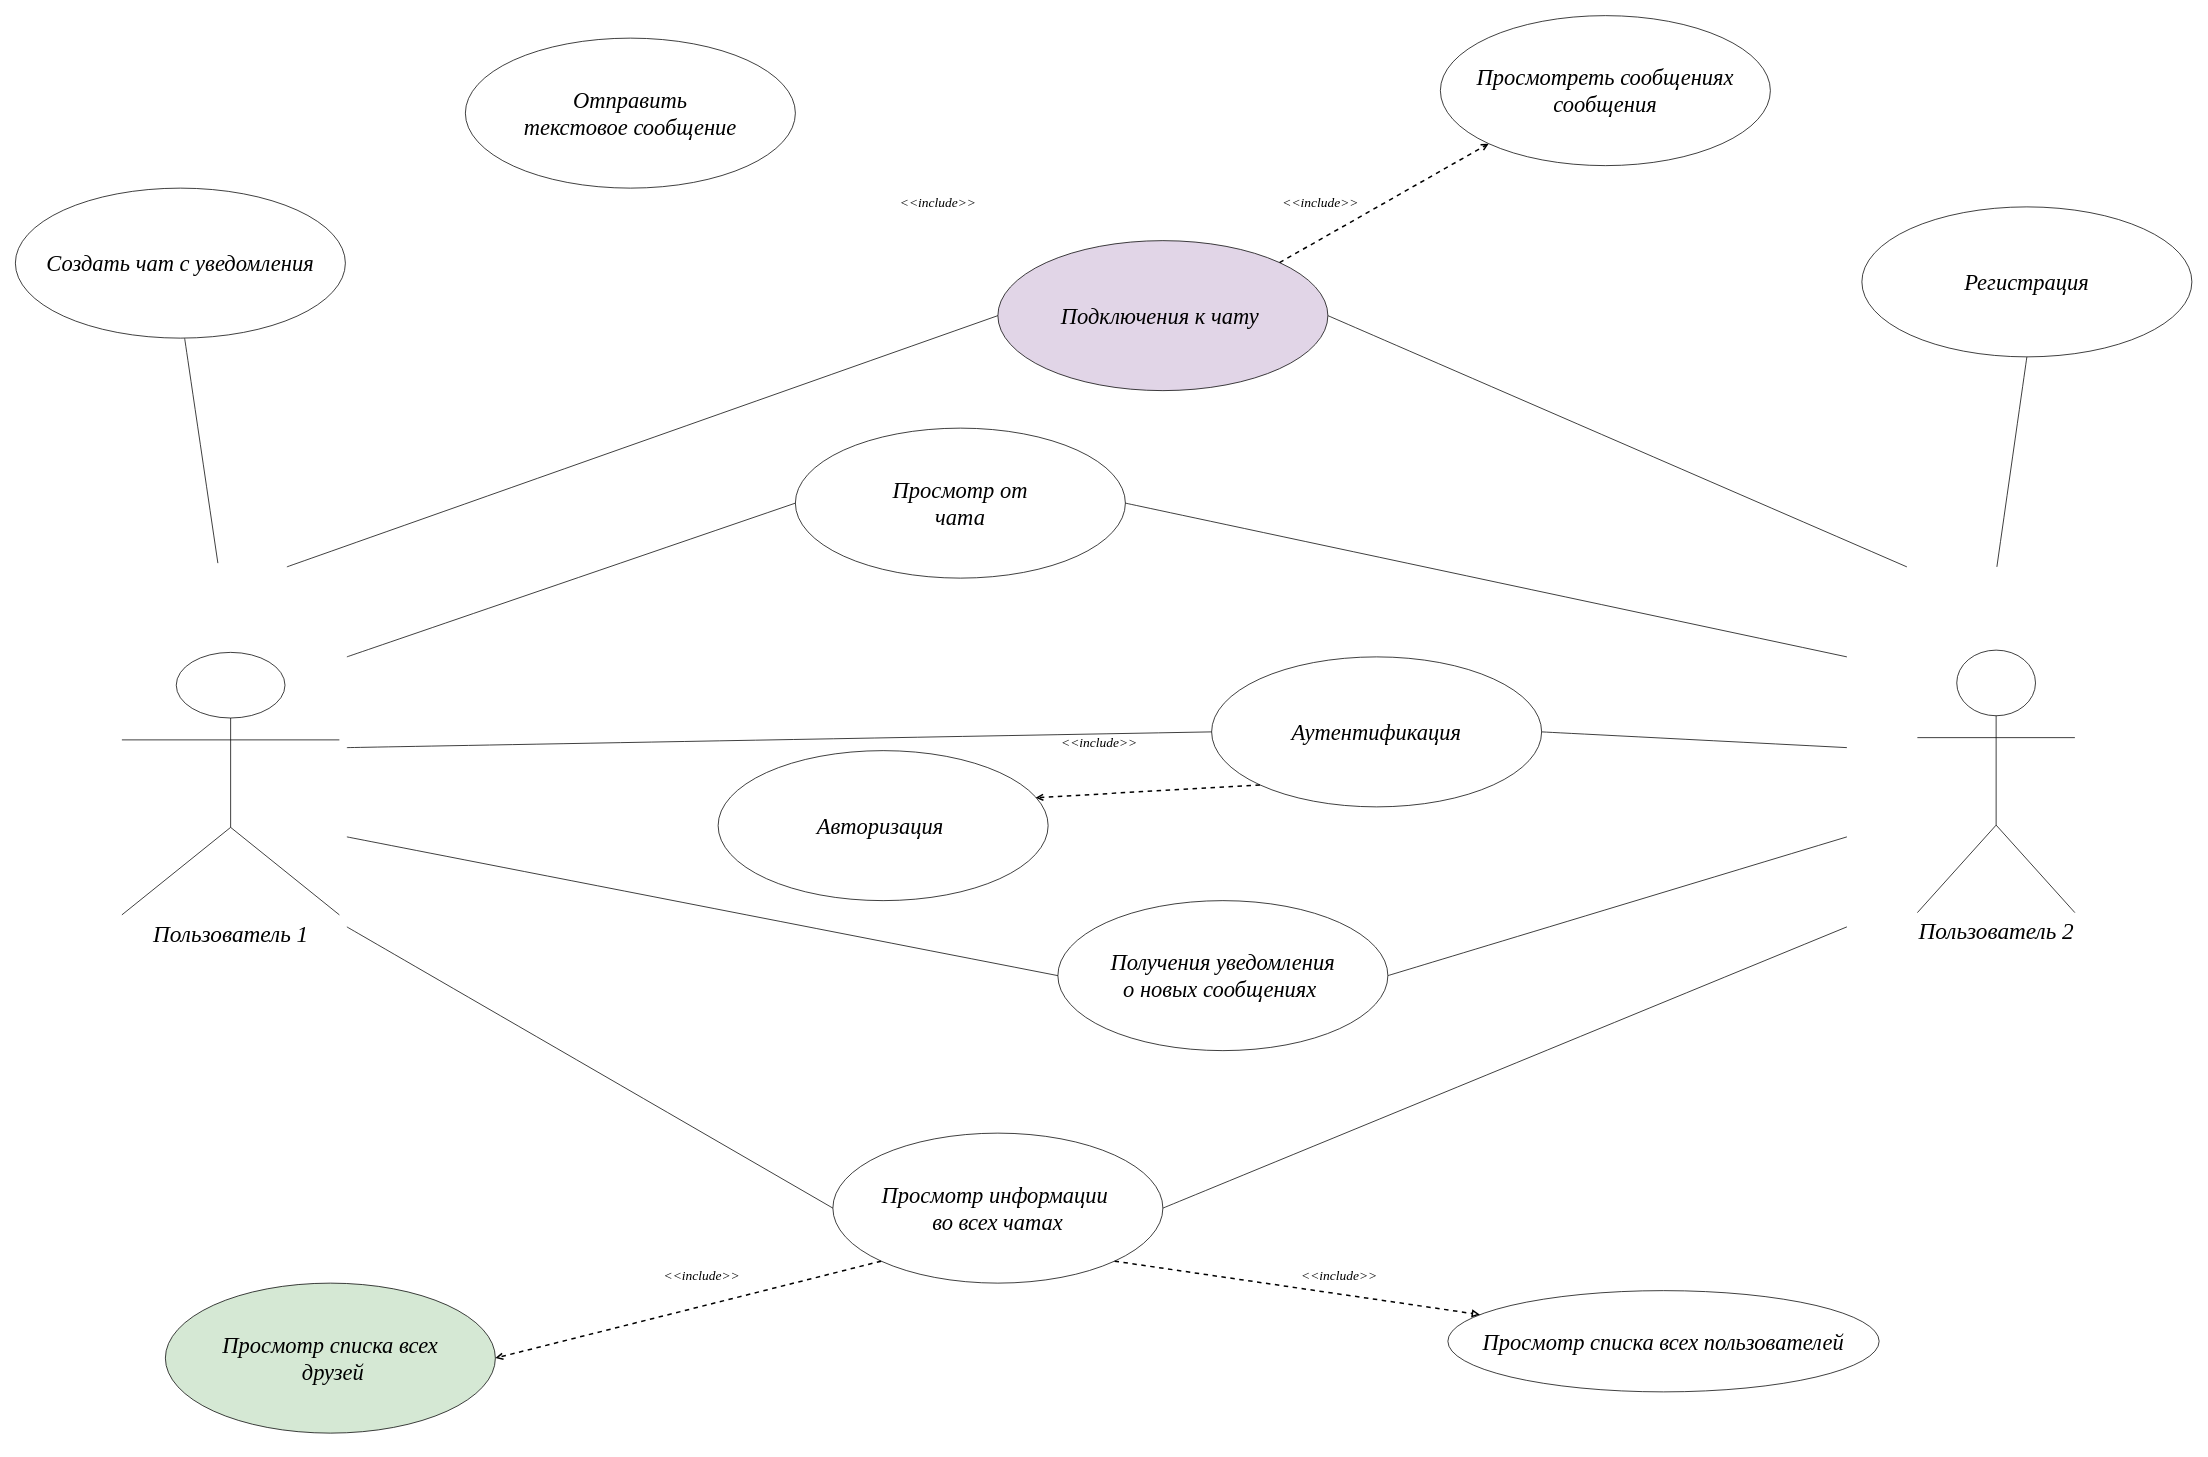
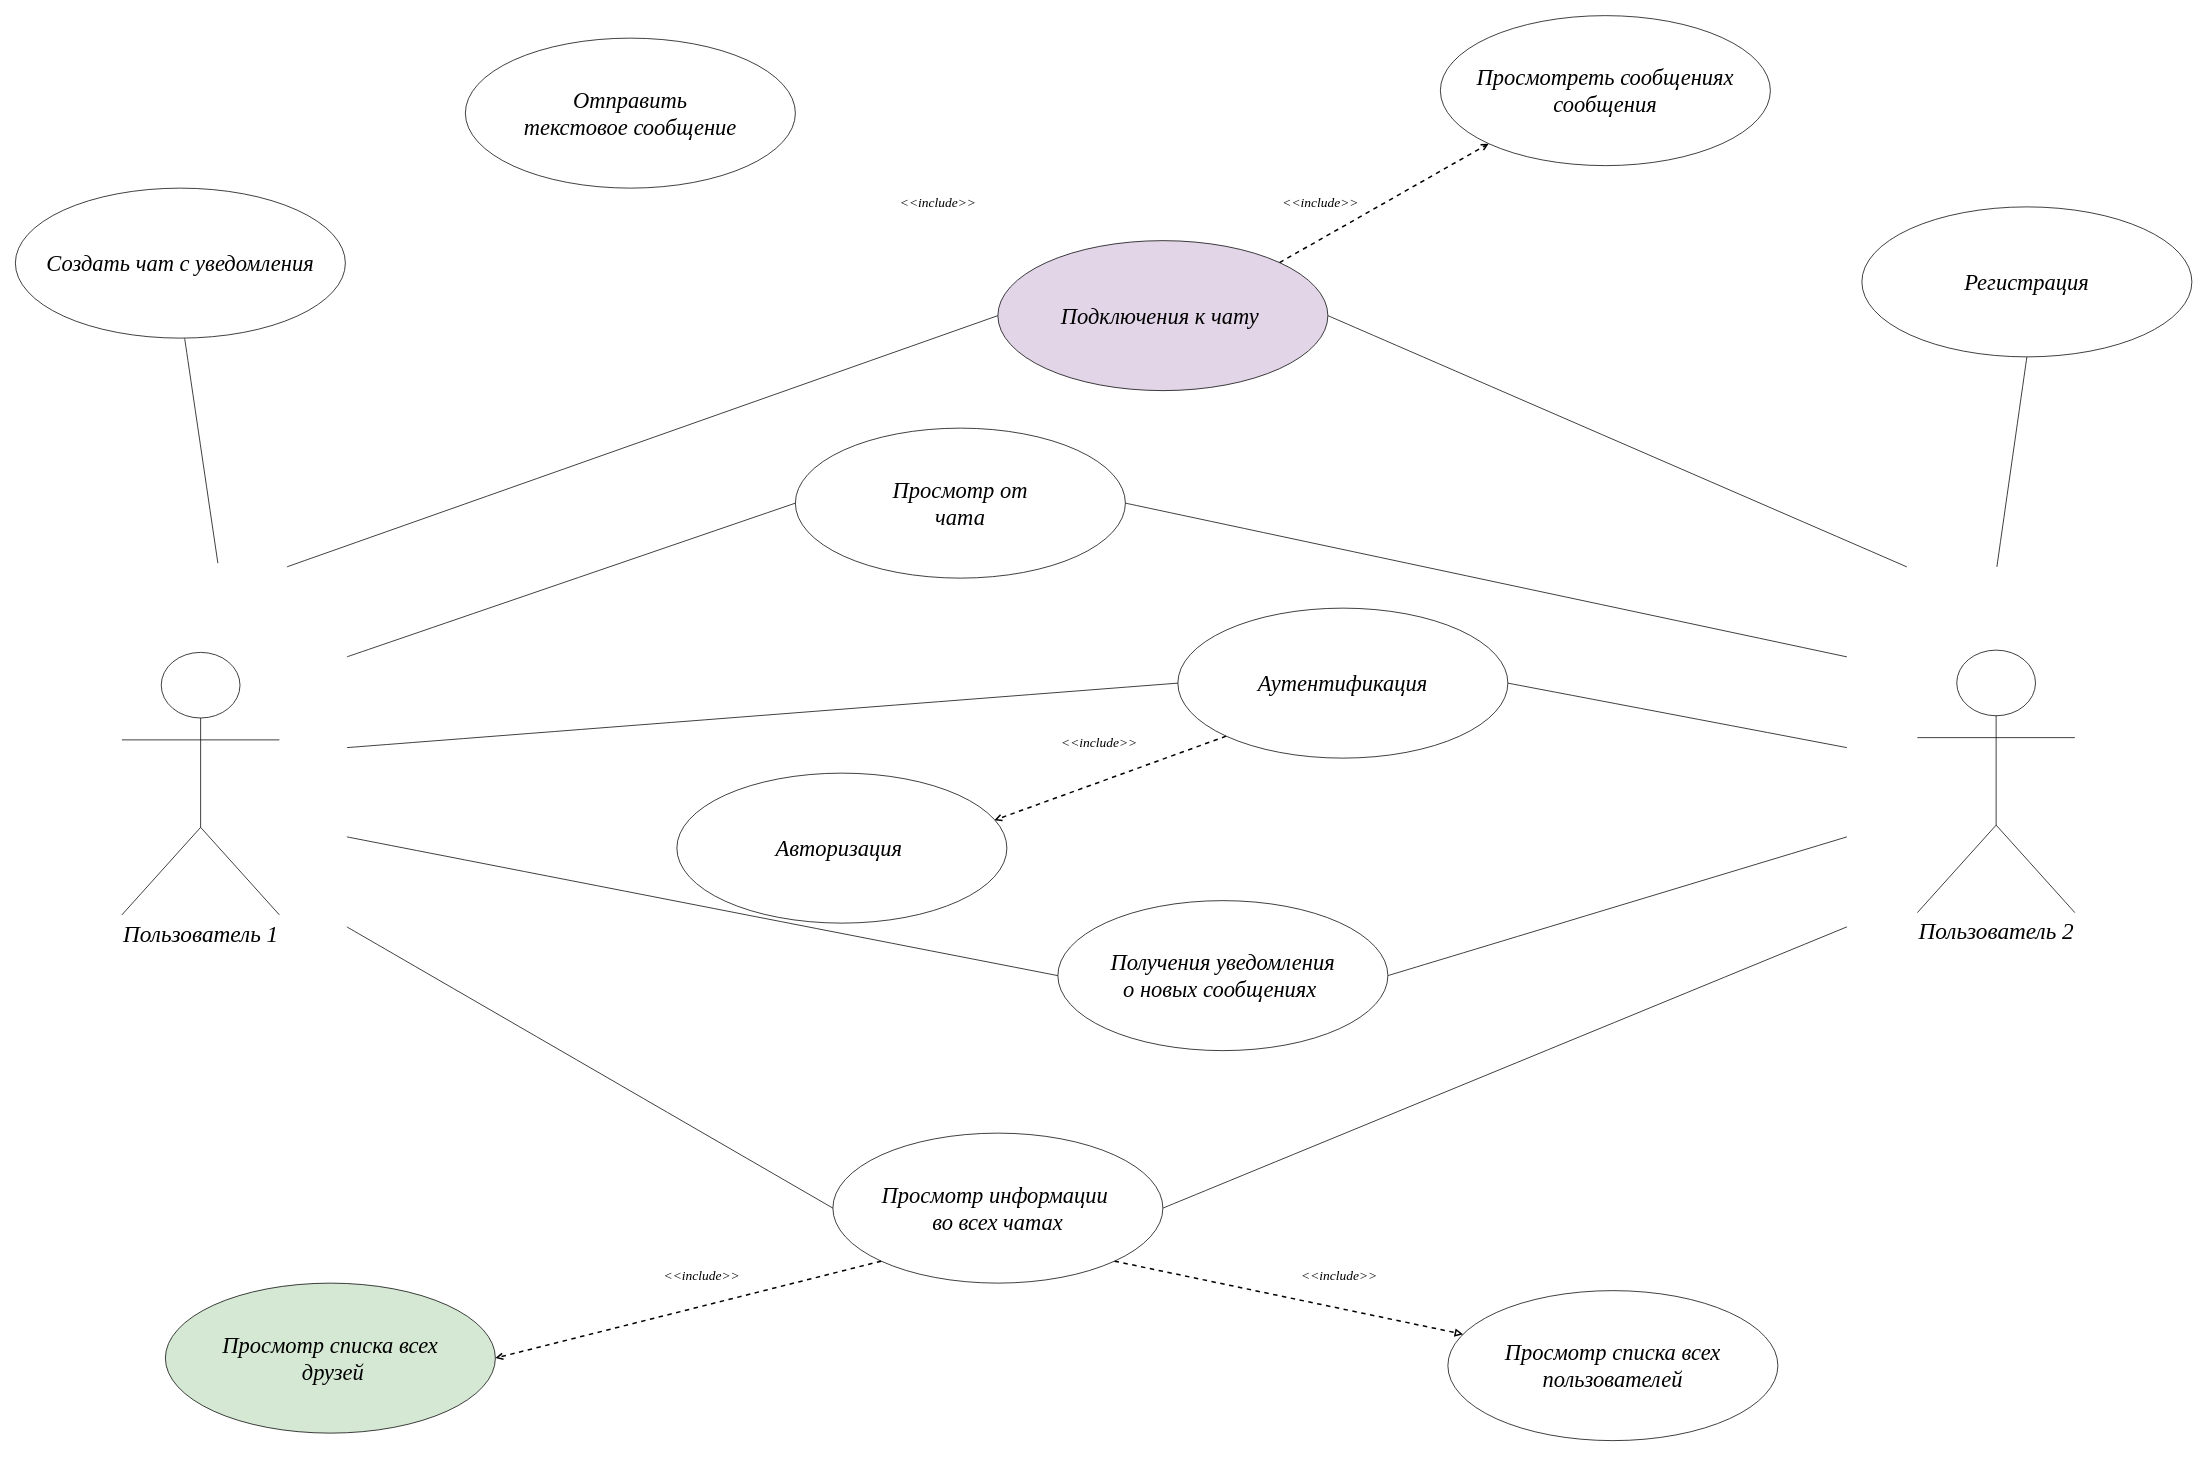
(1377, 732) -> (1343, 683)
(231, 783) -> (201, 783)
(883, 825) -> (842, 848)
(1664, 1341) -> (1613, 1365)
